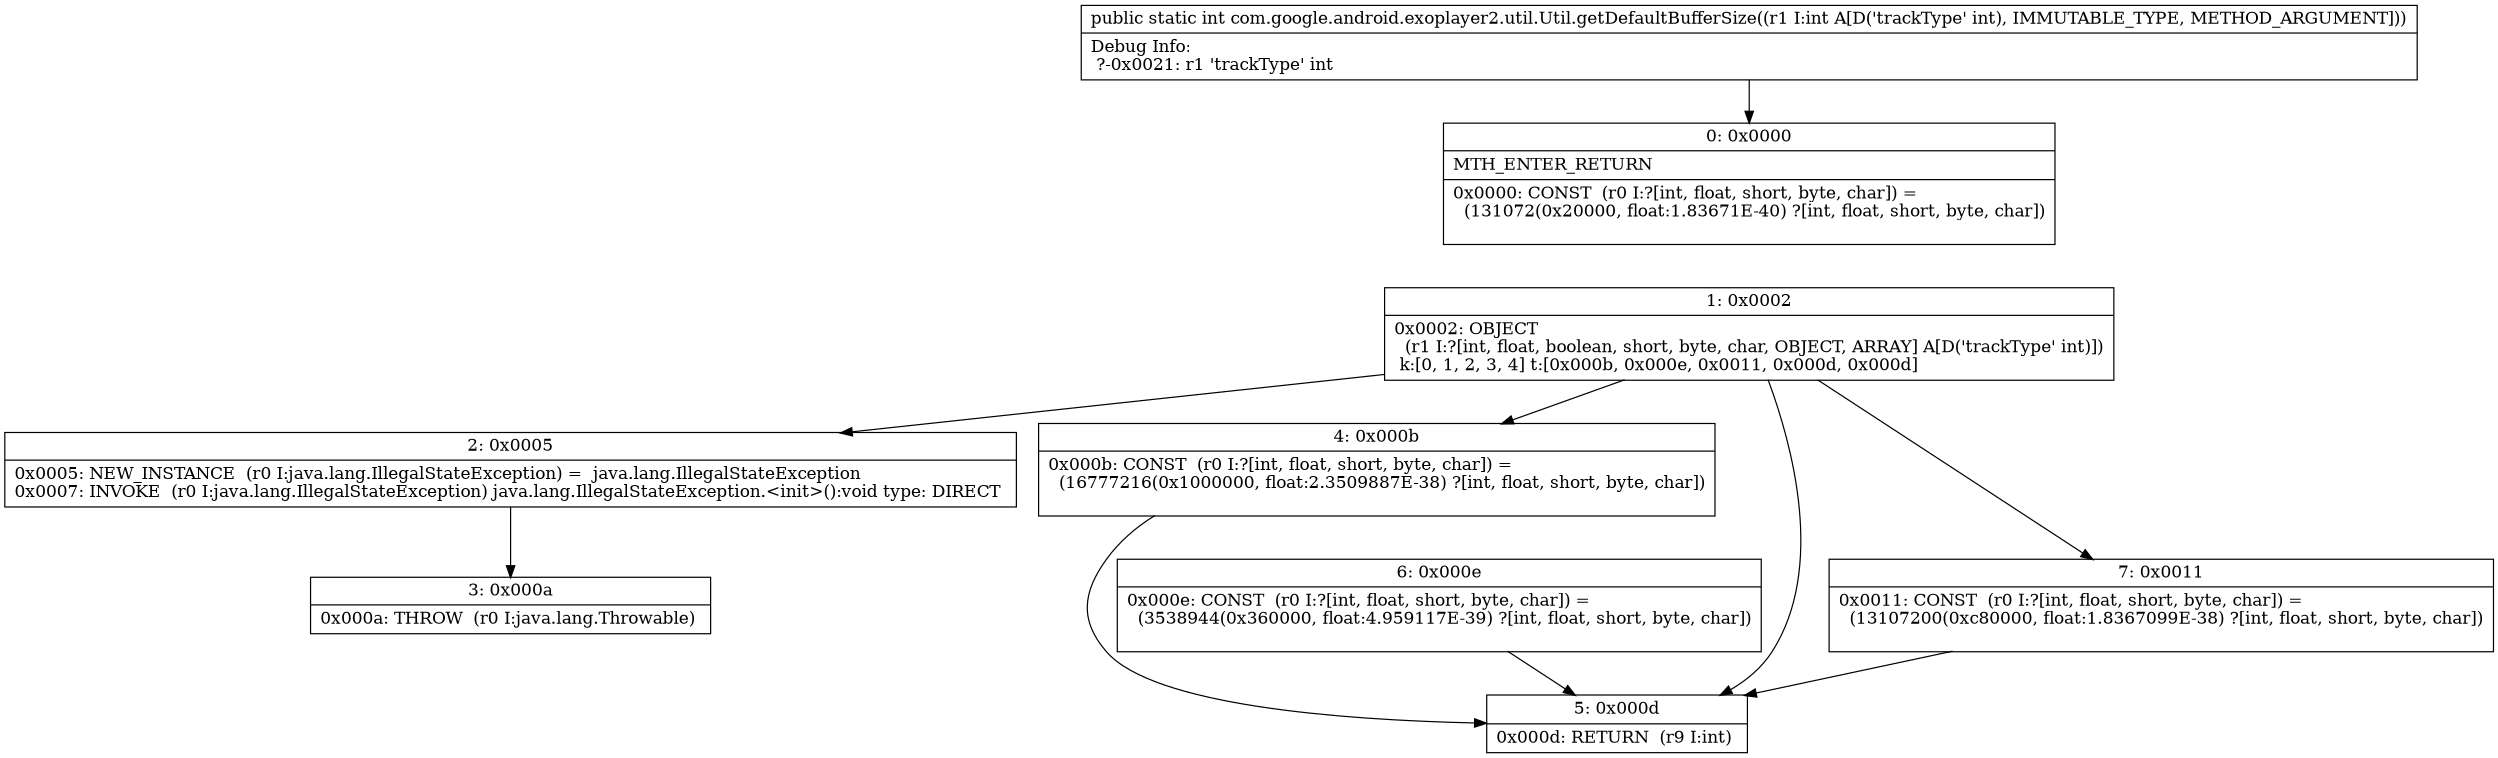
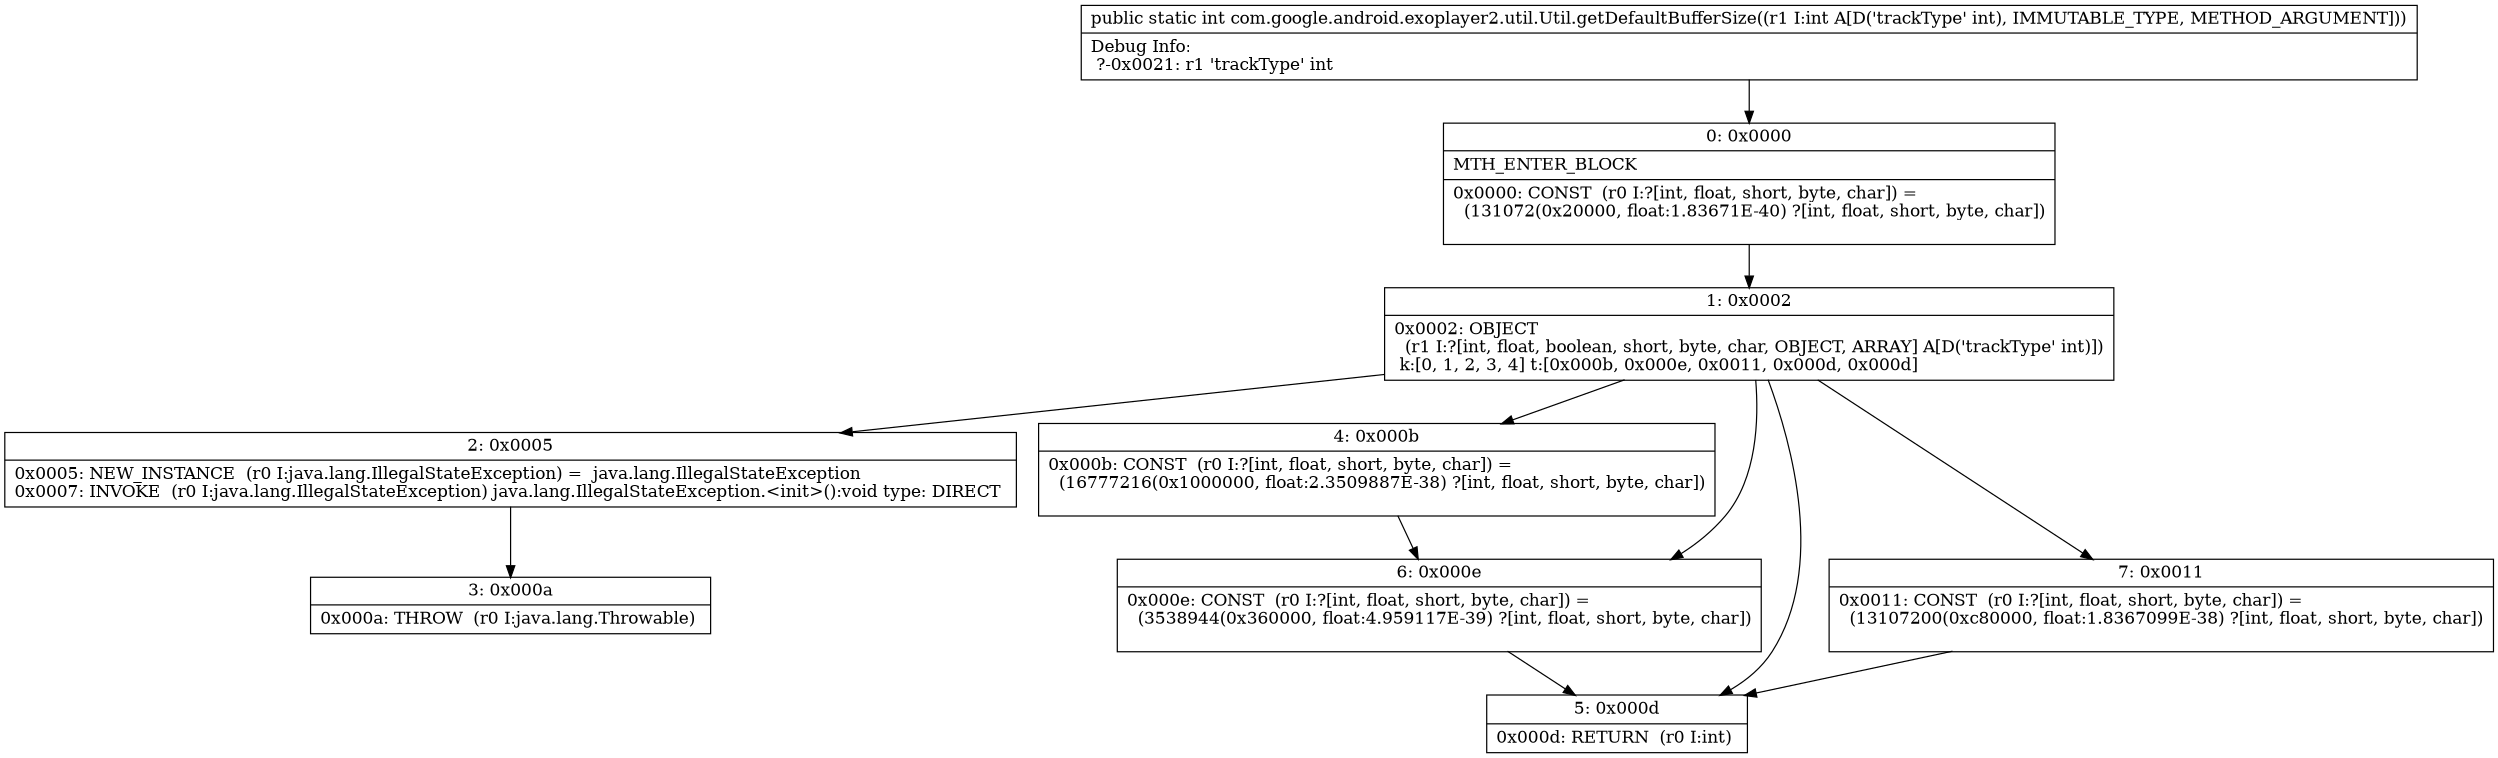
(1553, 165) -> (1546, 165)
none -> (1749, 260)
none -> (1746, 479)
(1202, 695) -> (1405, 532)
(1617, 738) -> (1617, 738)
